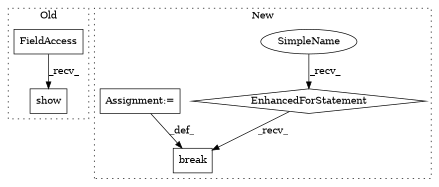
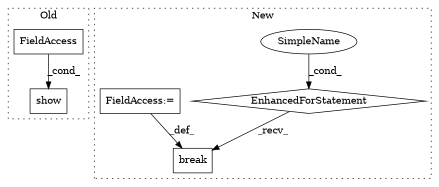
(64, 71) -> (64, 71)
(325, 71) -> (325, 71)
(140, 101) -> (140, 101)
